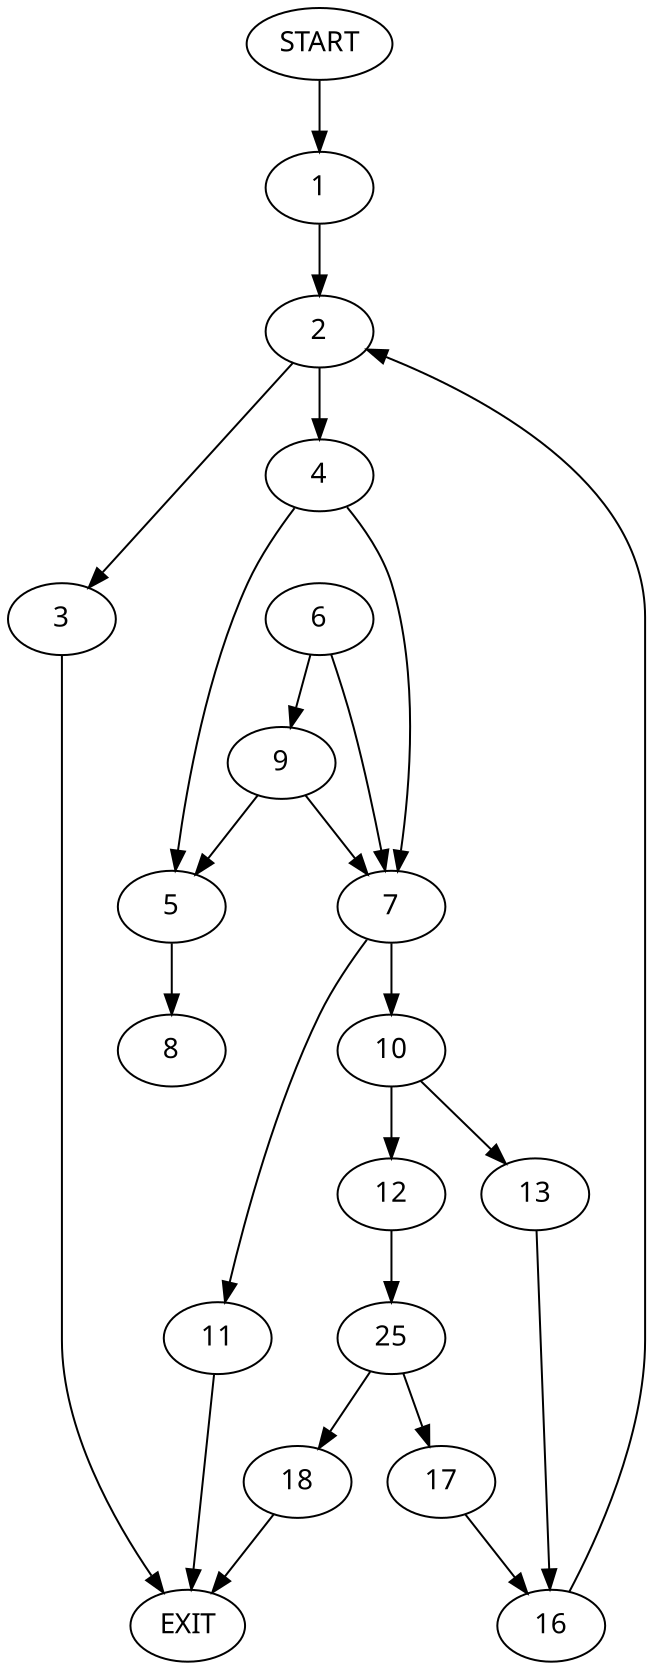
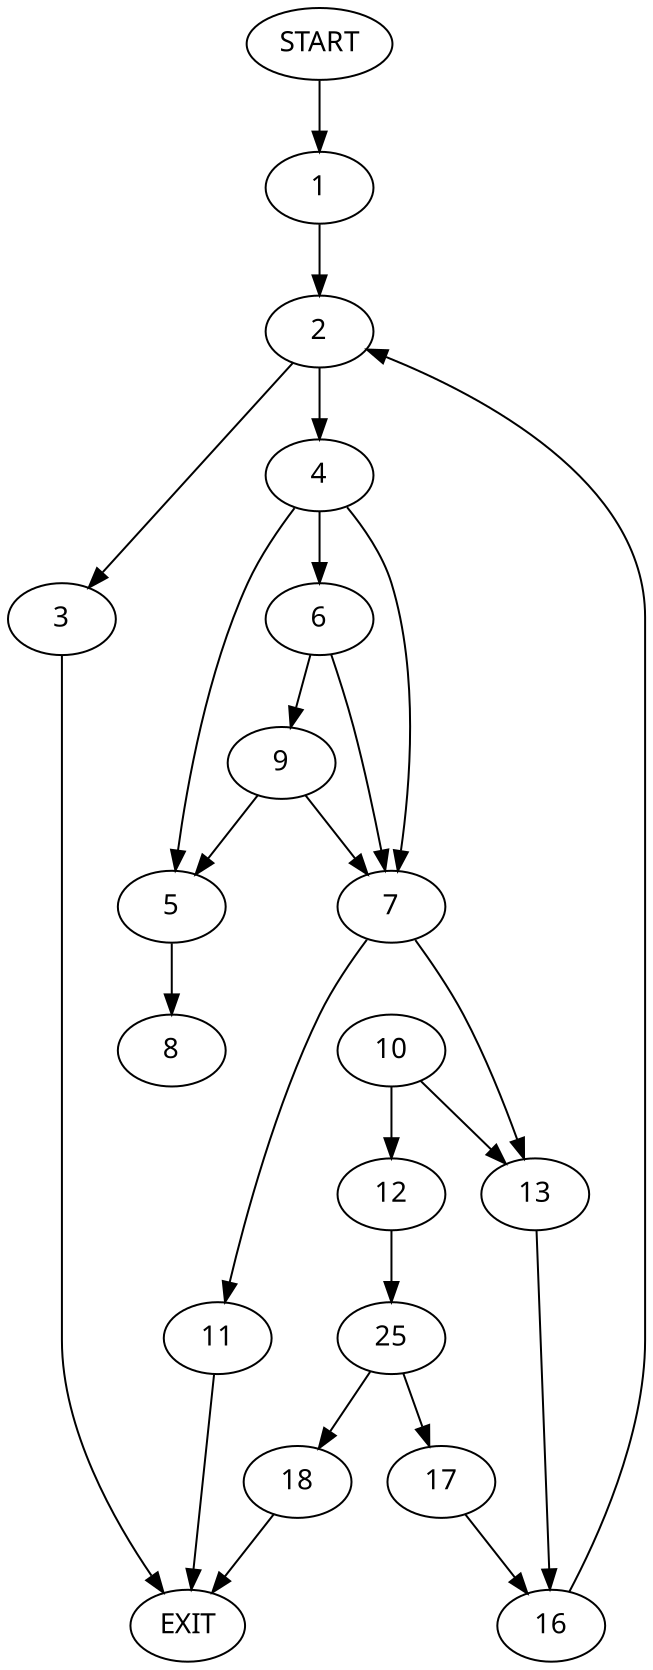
none -> (320, 537)
(391, 969) -> (474, 1036)
